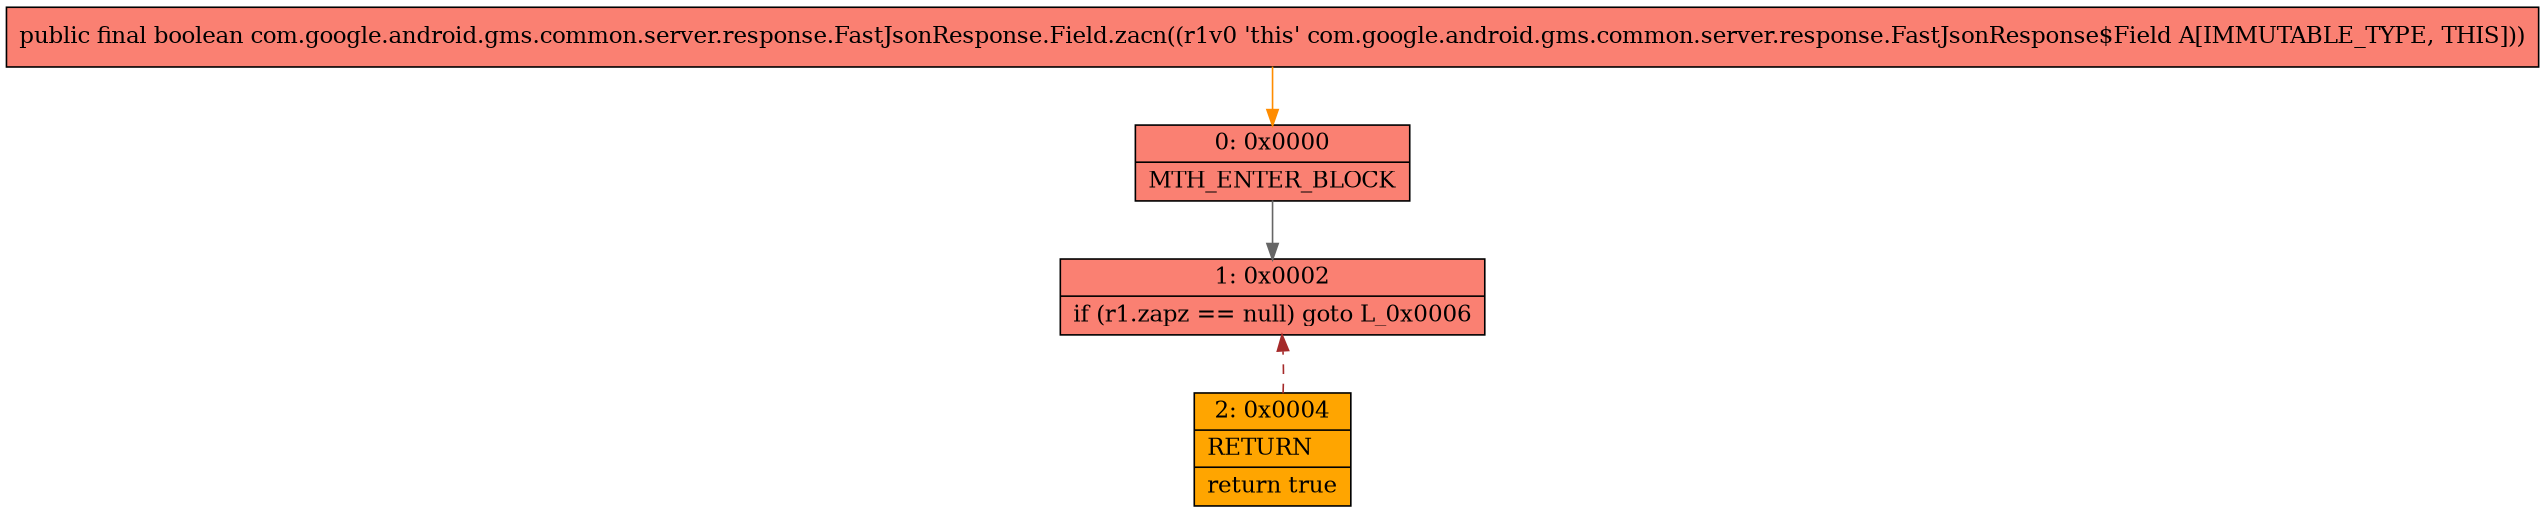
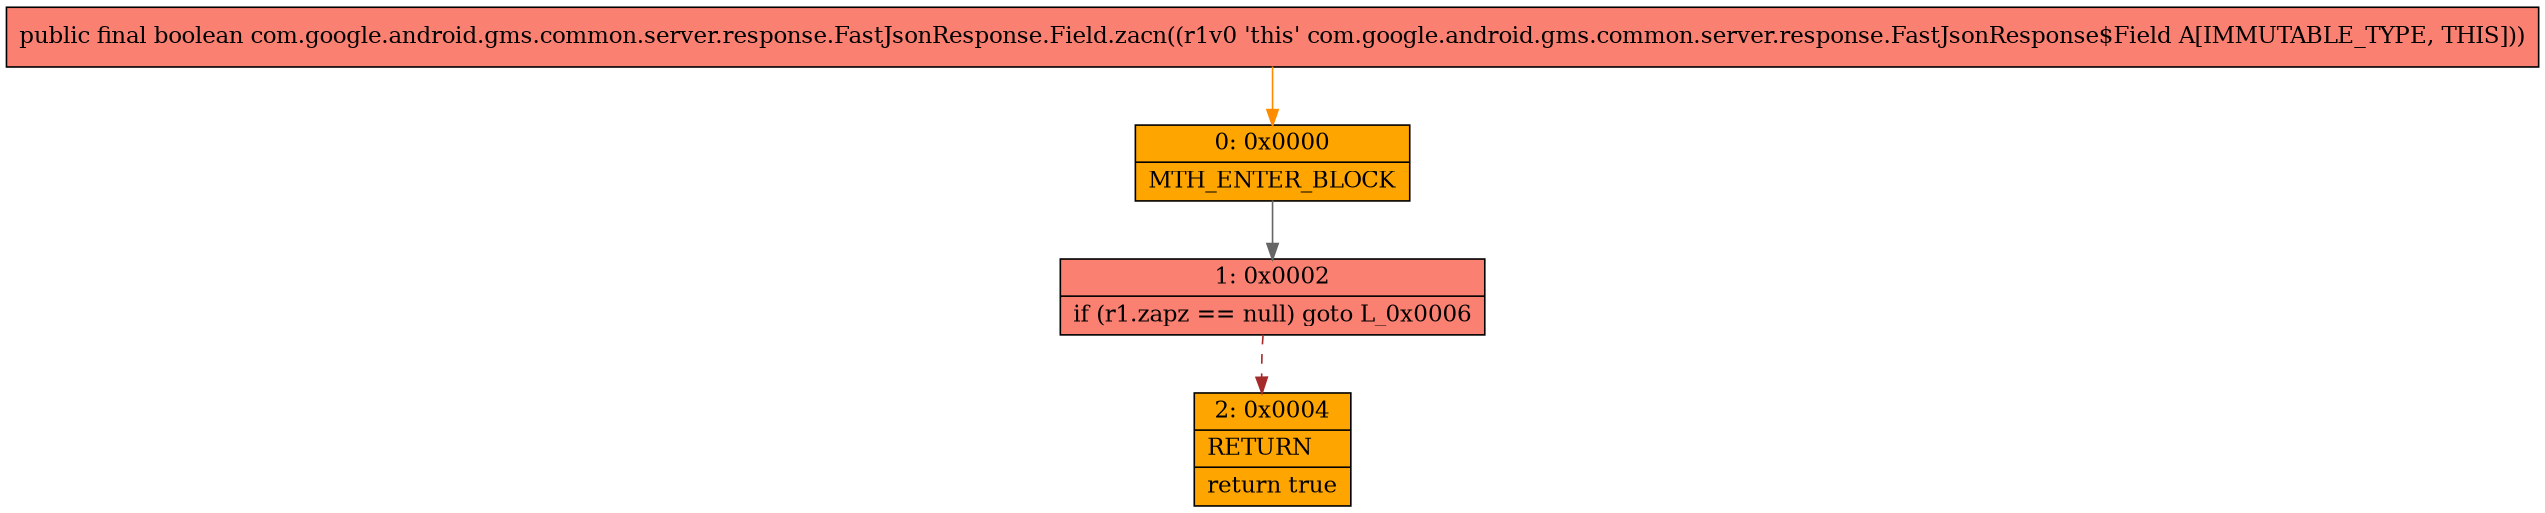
(1273, 163) -> (1273, 163)
(1283, 372) -> (1262, 356)
